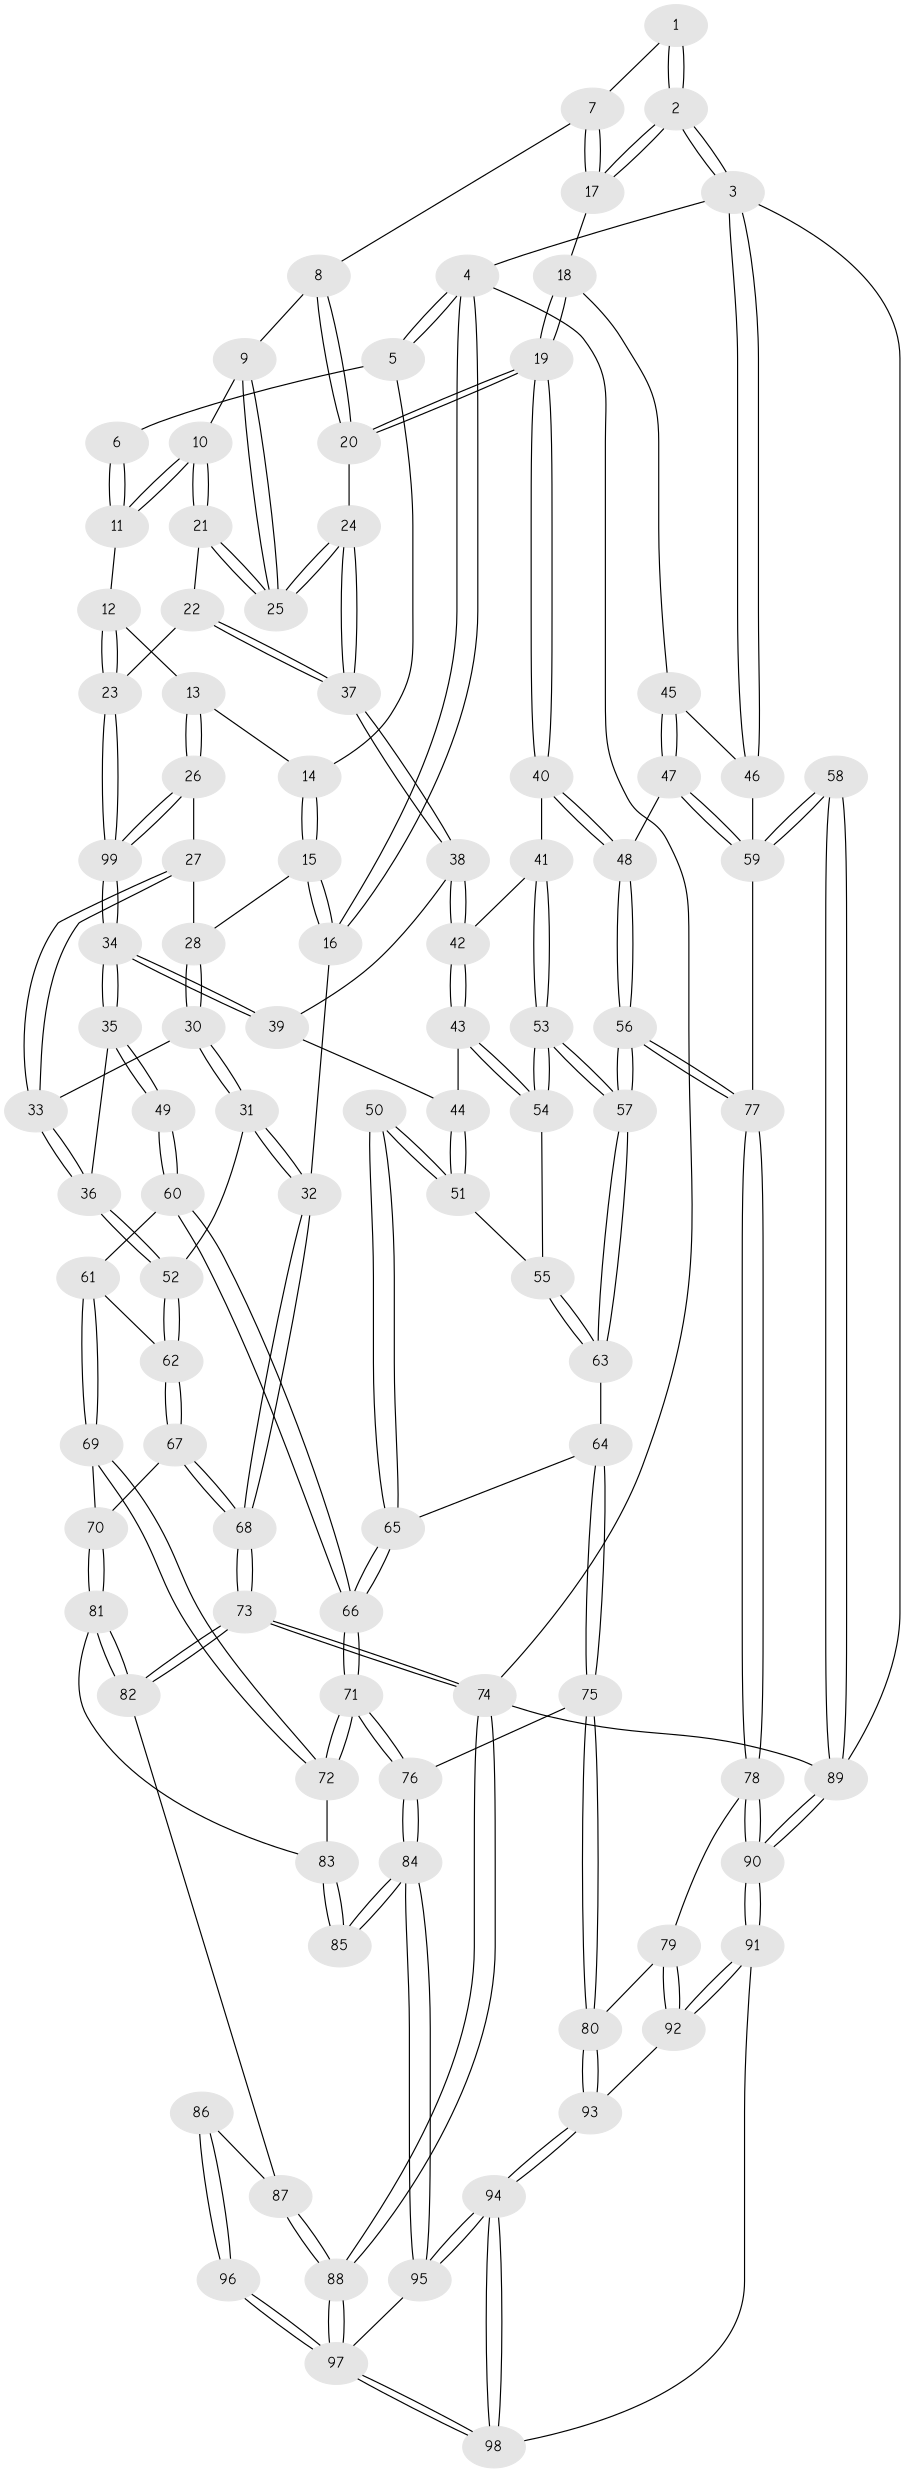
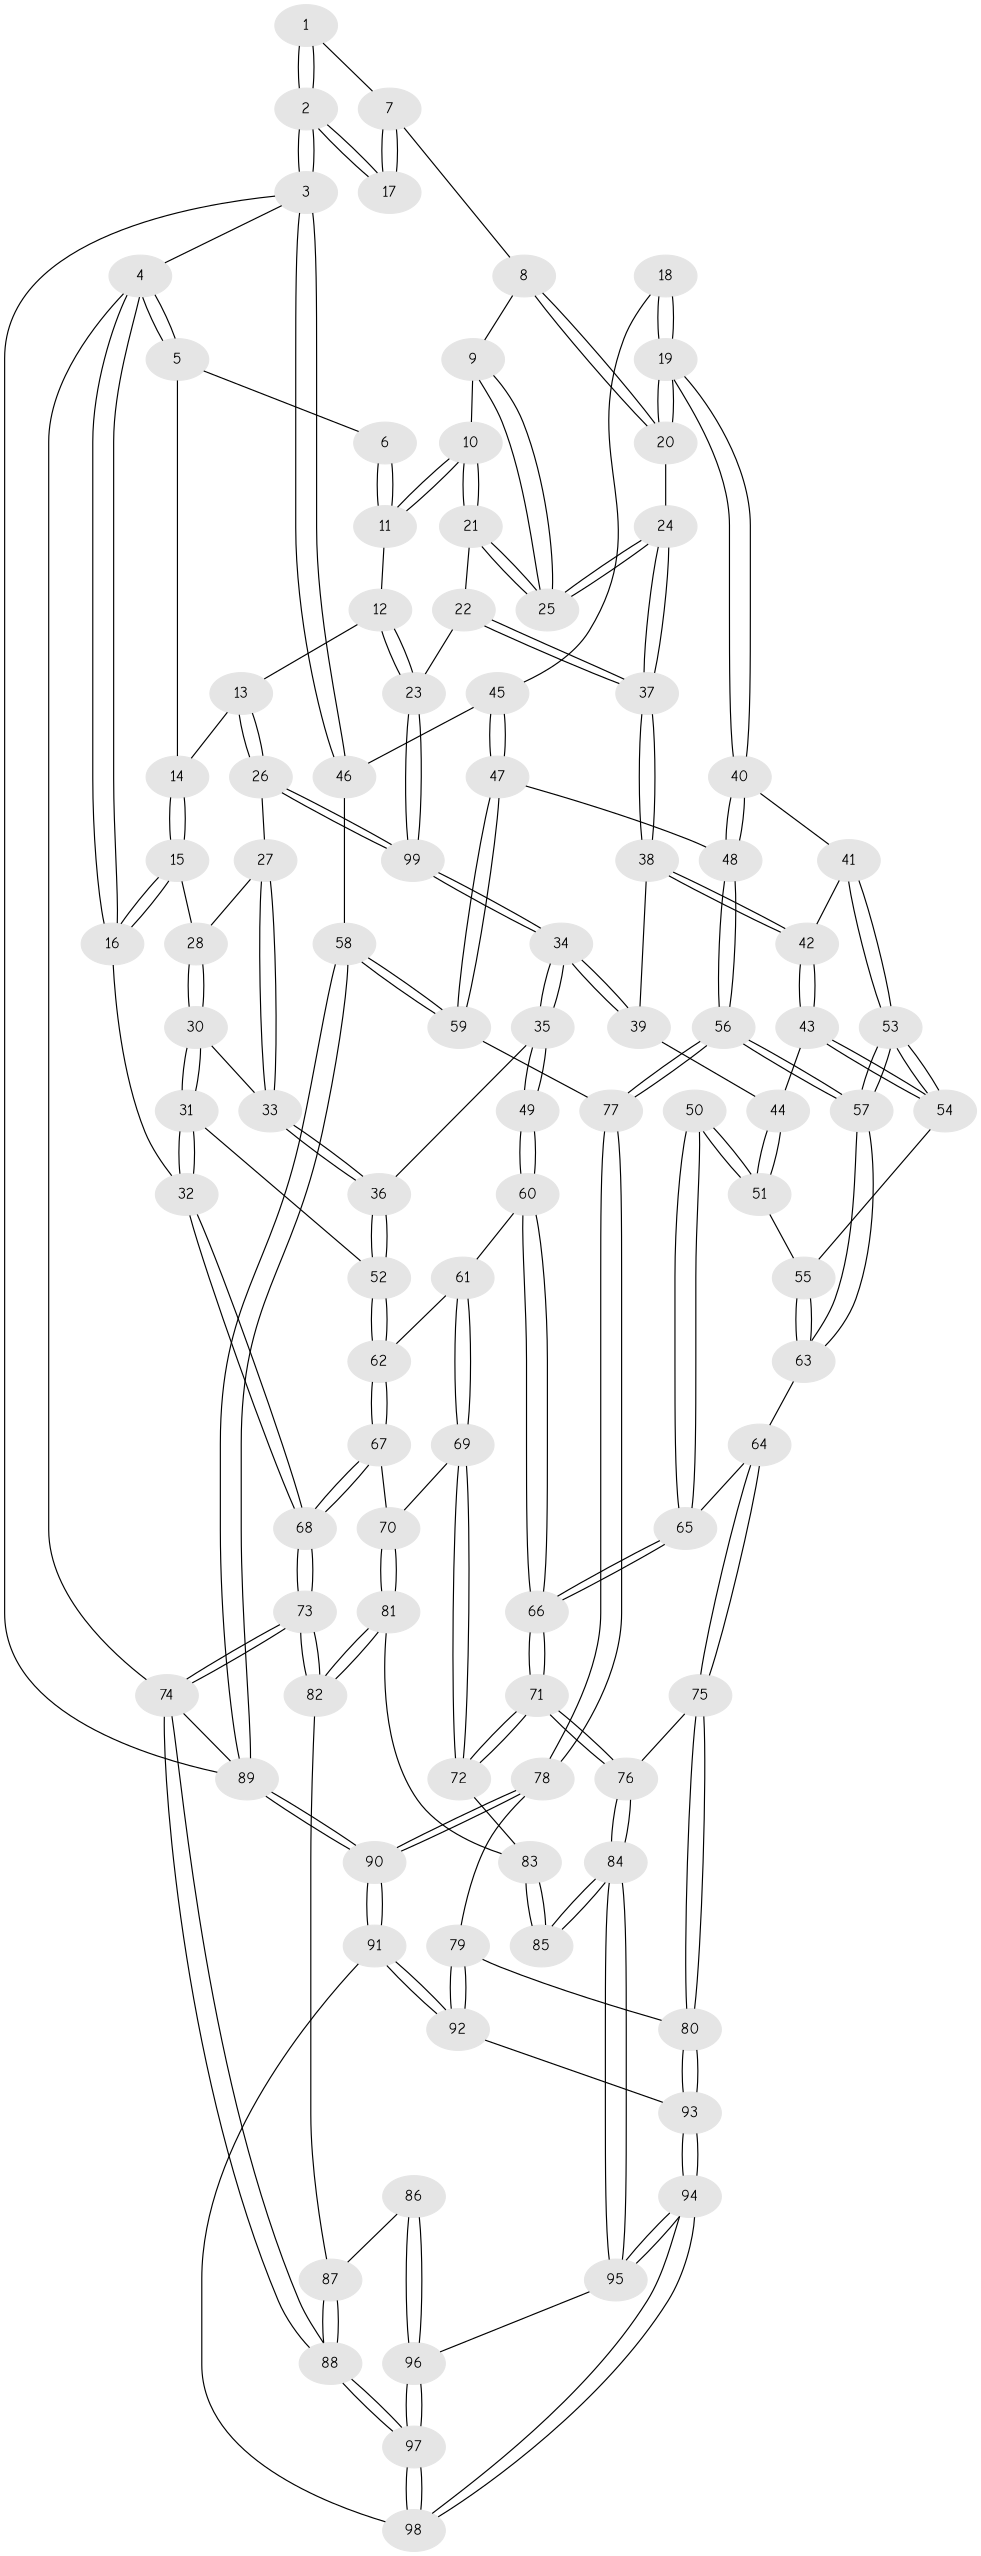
(580, 229) -> none
(753, 819) -> (344, 860)
(378, 2322) -> (515, 2322)
